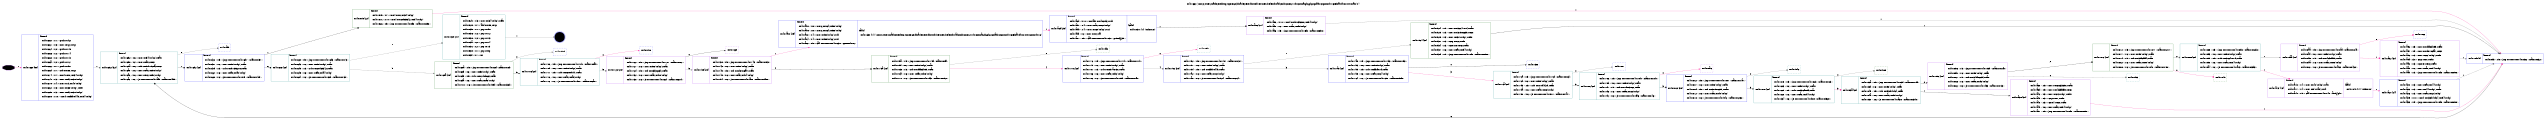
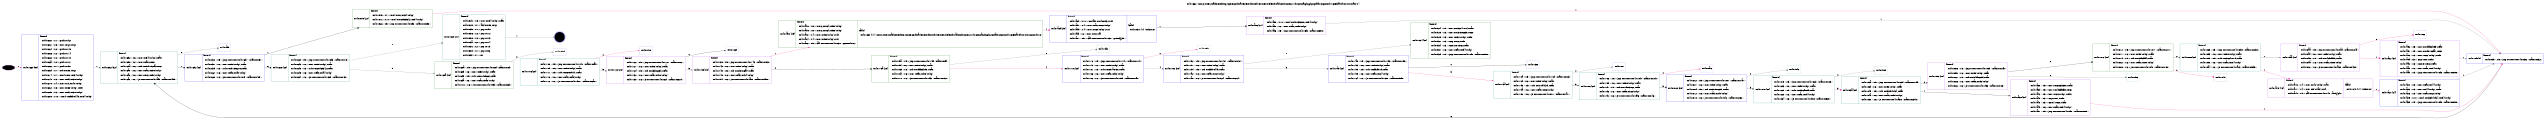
(1998, 27) -> none
(911, 34) -> (911, 34)
(516, 74) -> none
